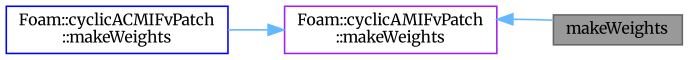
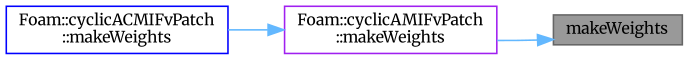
(533, 20) -> (517, 40)
